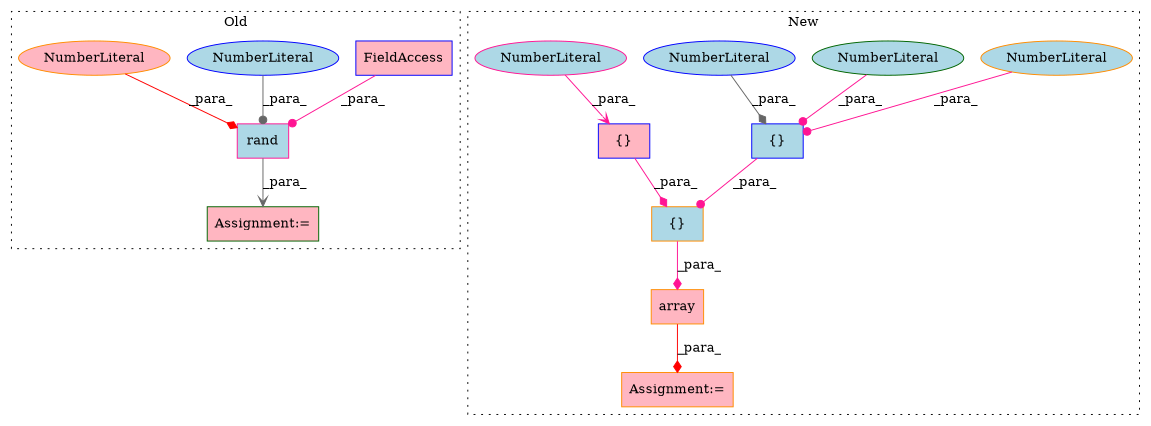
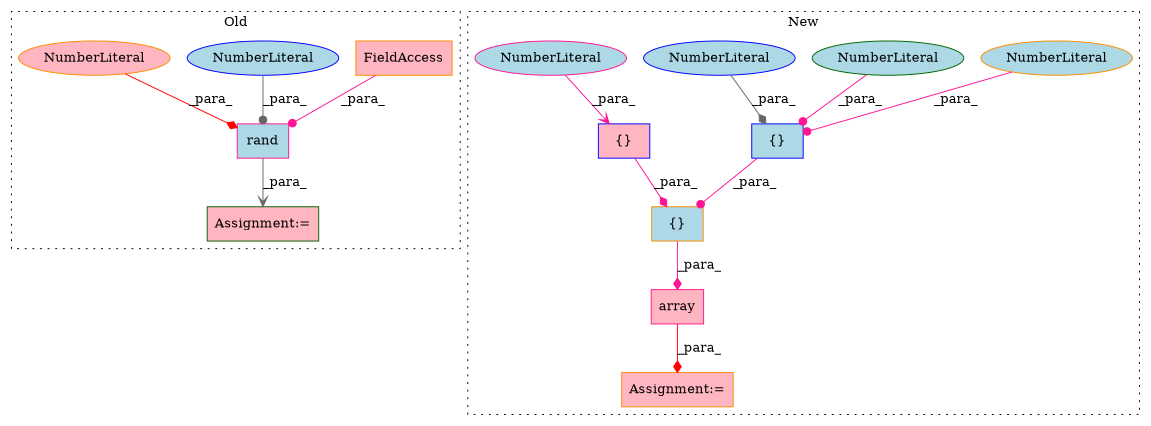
(404, 58) -> (404, 58)
(677, 307) -> (677, 307)
